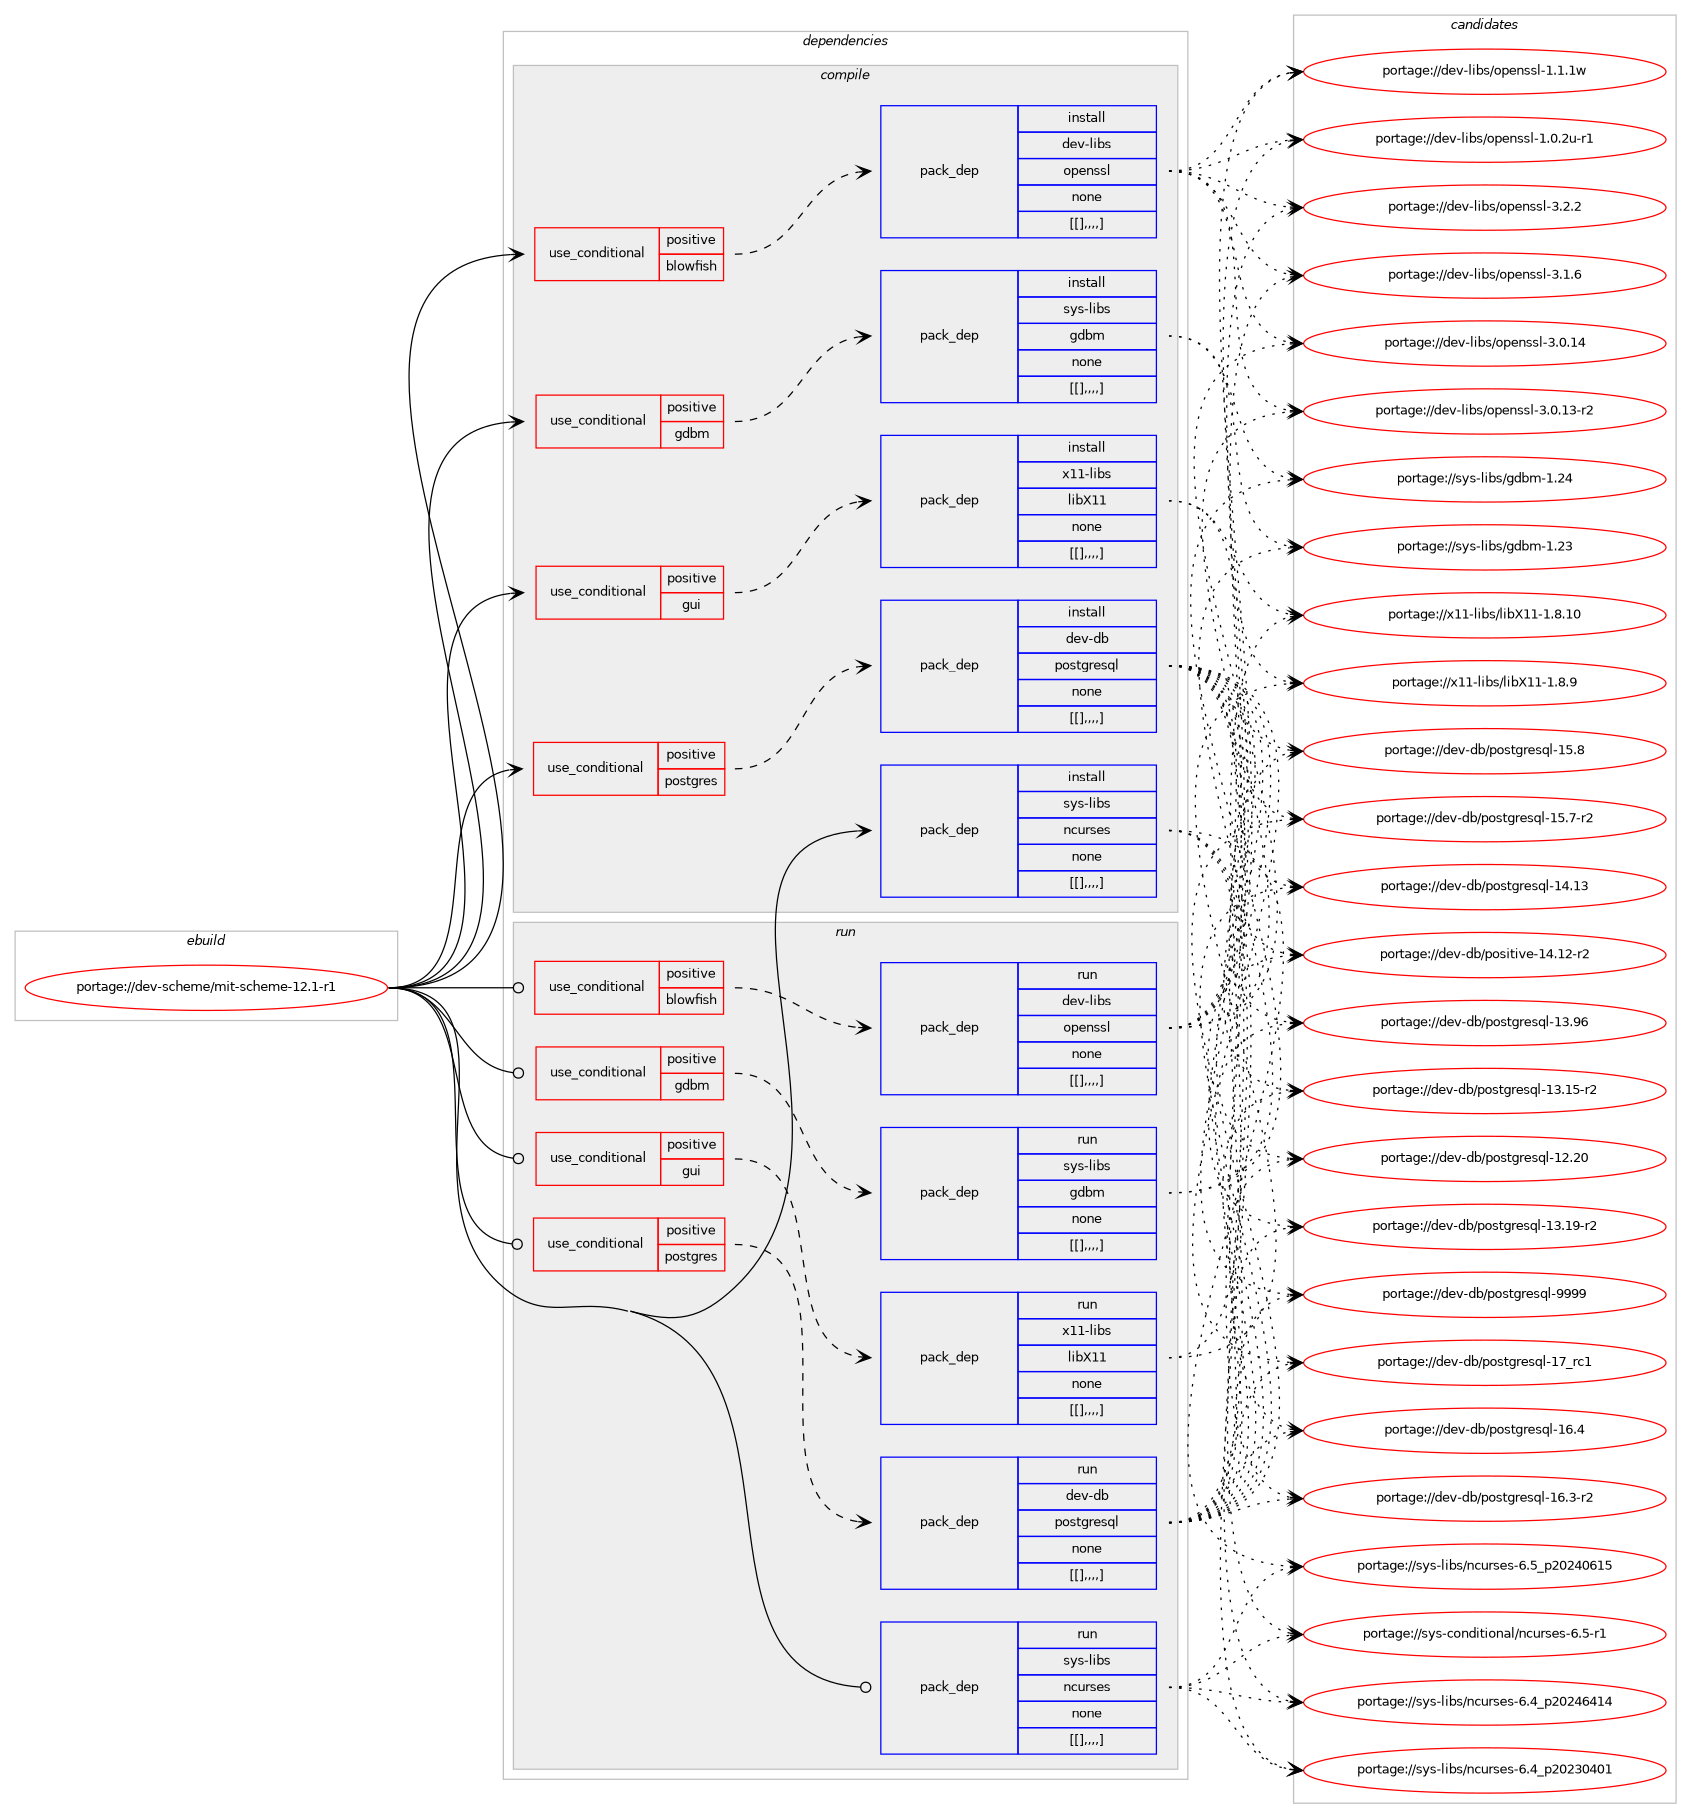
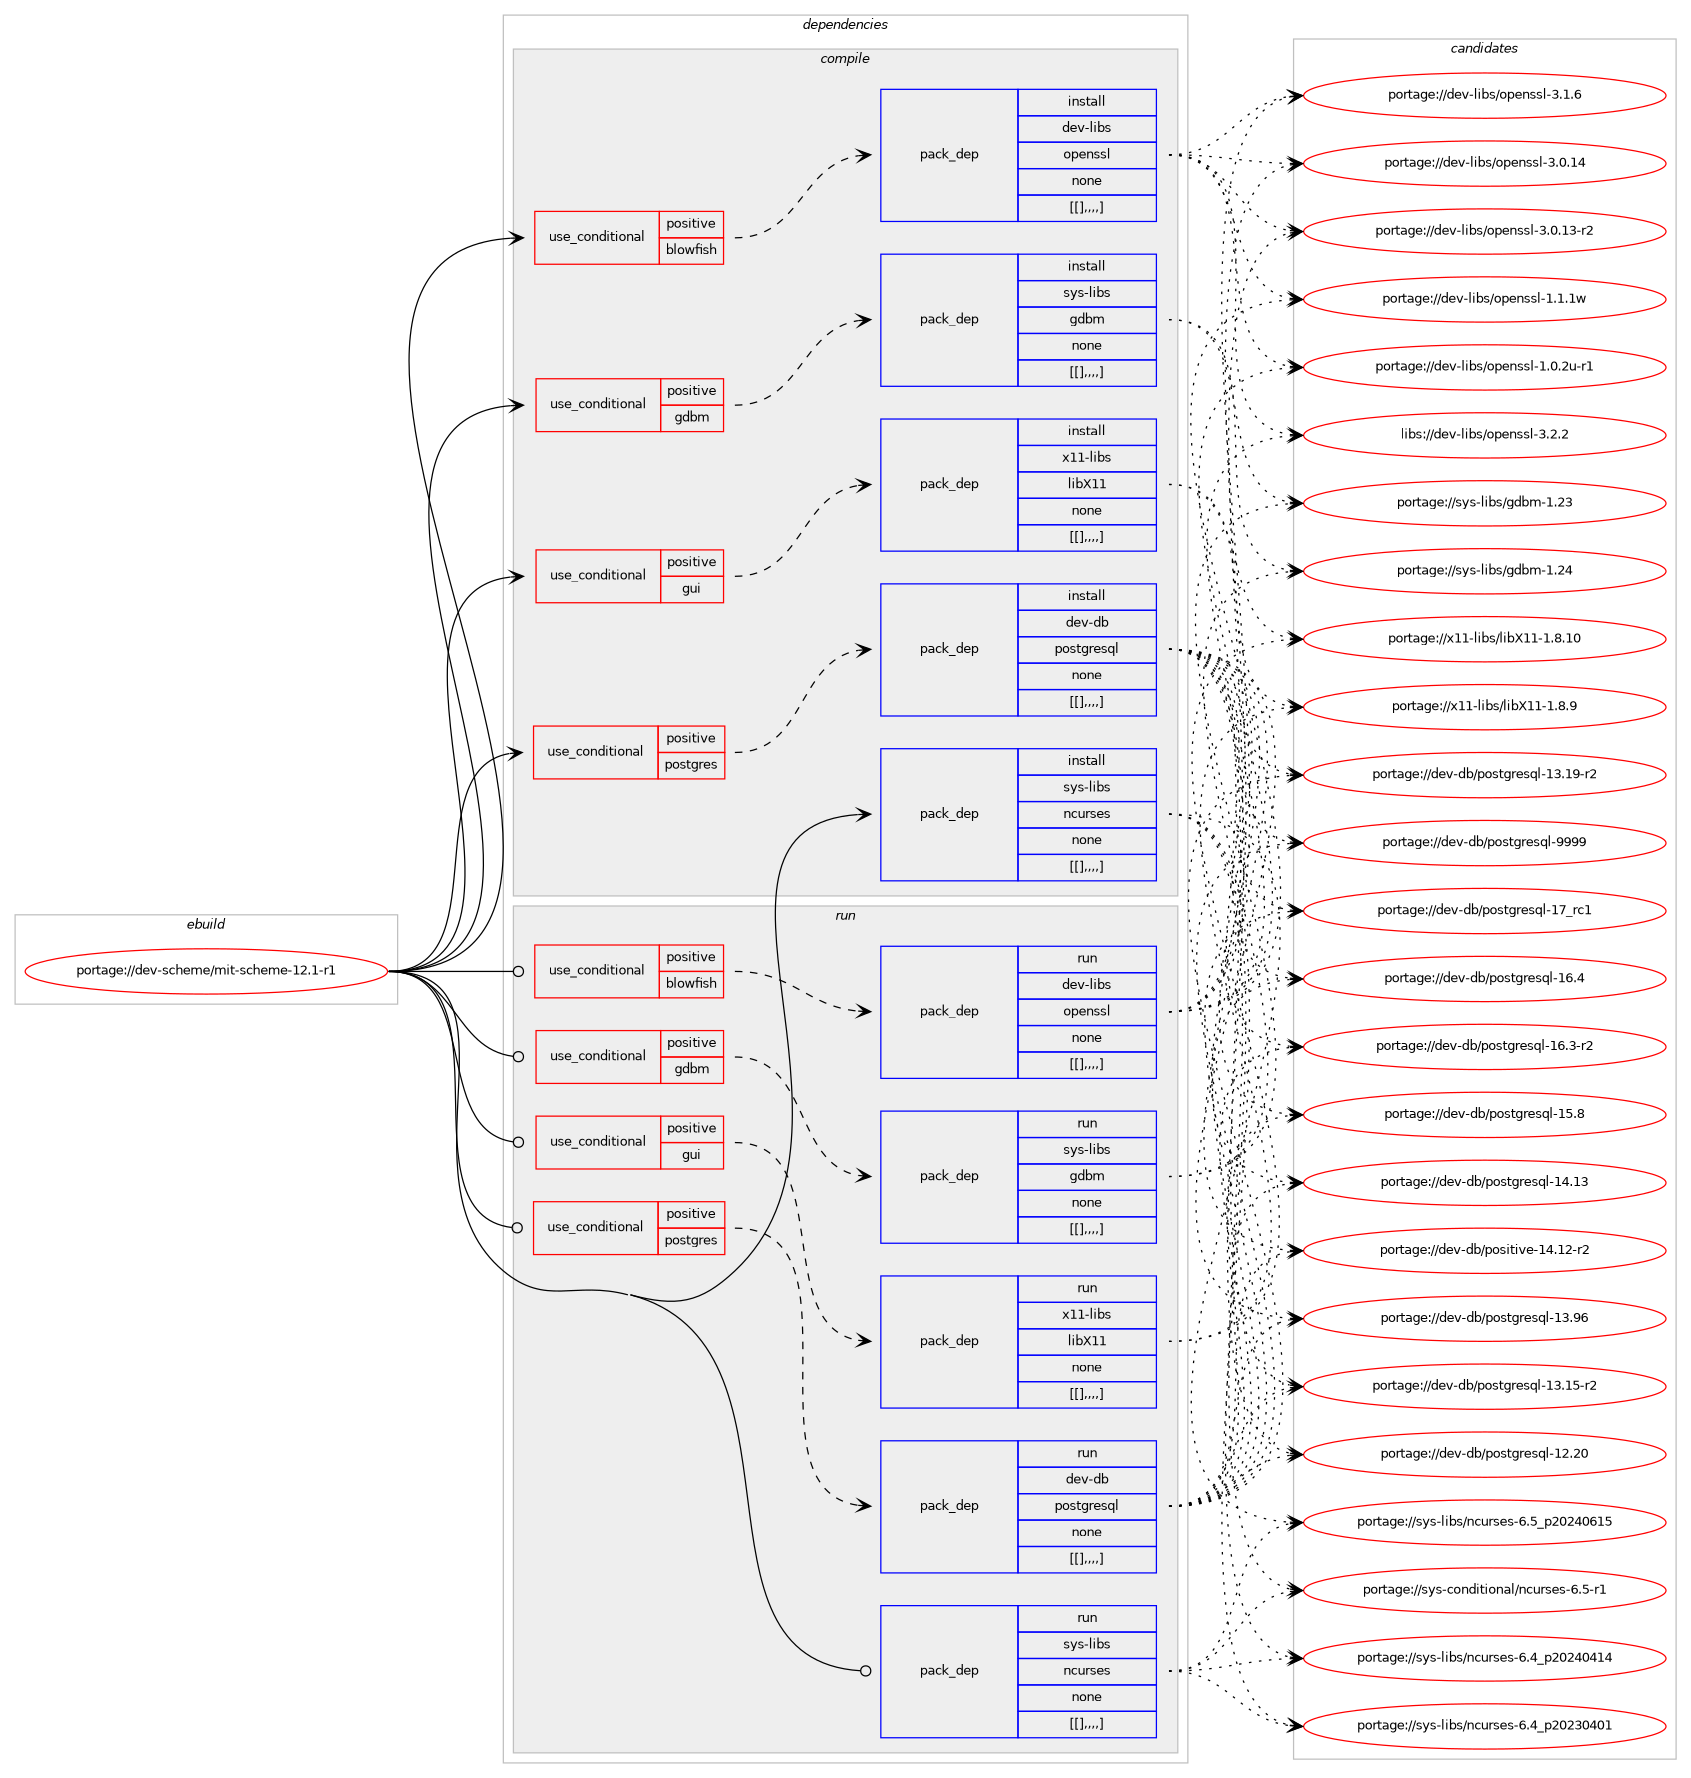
(1485, 208) -> (1485, 435)
(1485, 819) -> none
(1485, 1703) -> (1485, 1658)
